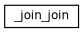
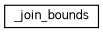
(42, 16) -> (52, 16)
